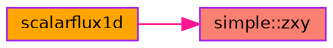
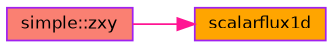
(160, 24) -> (155, 24)
